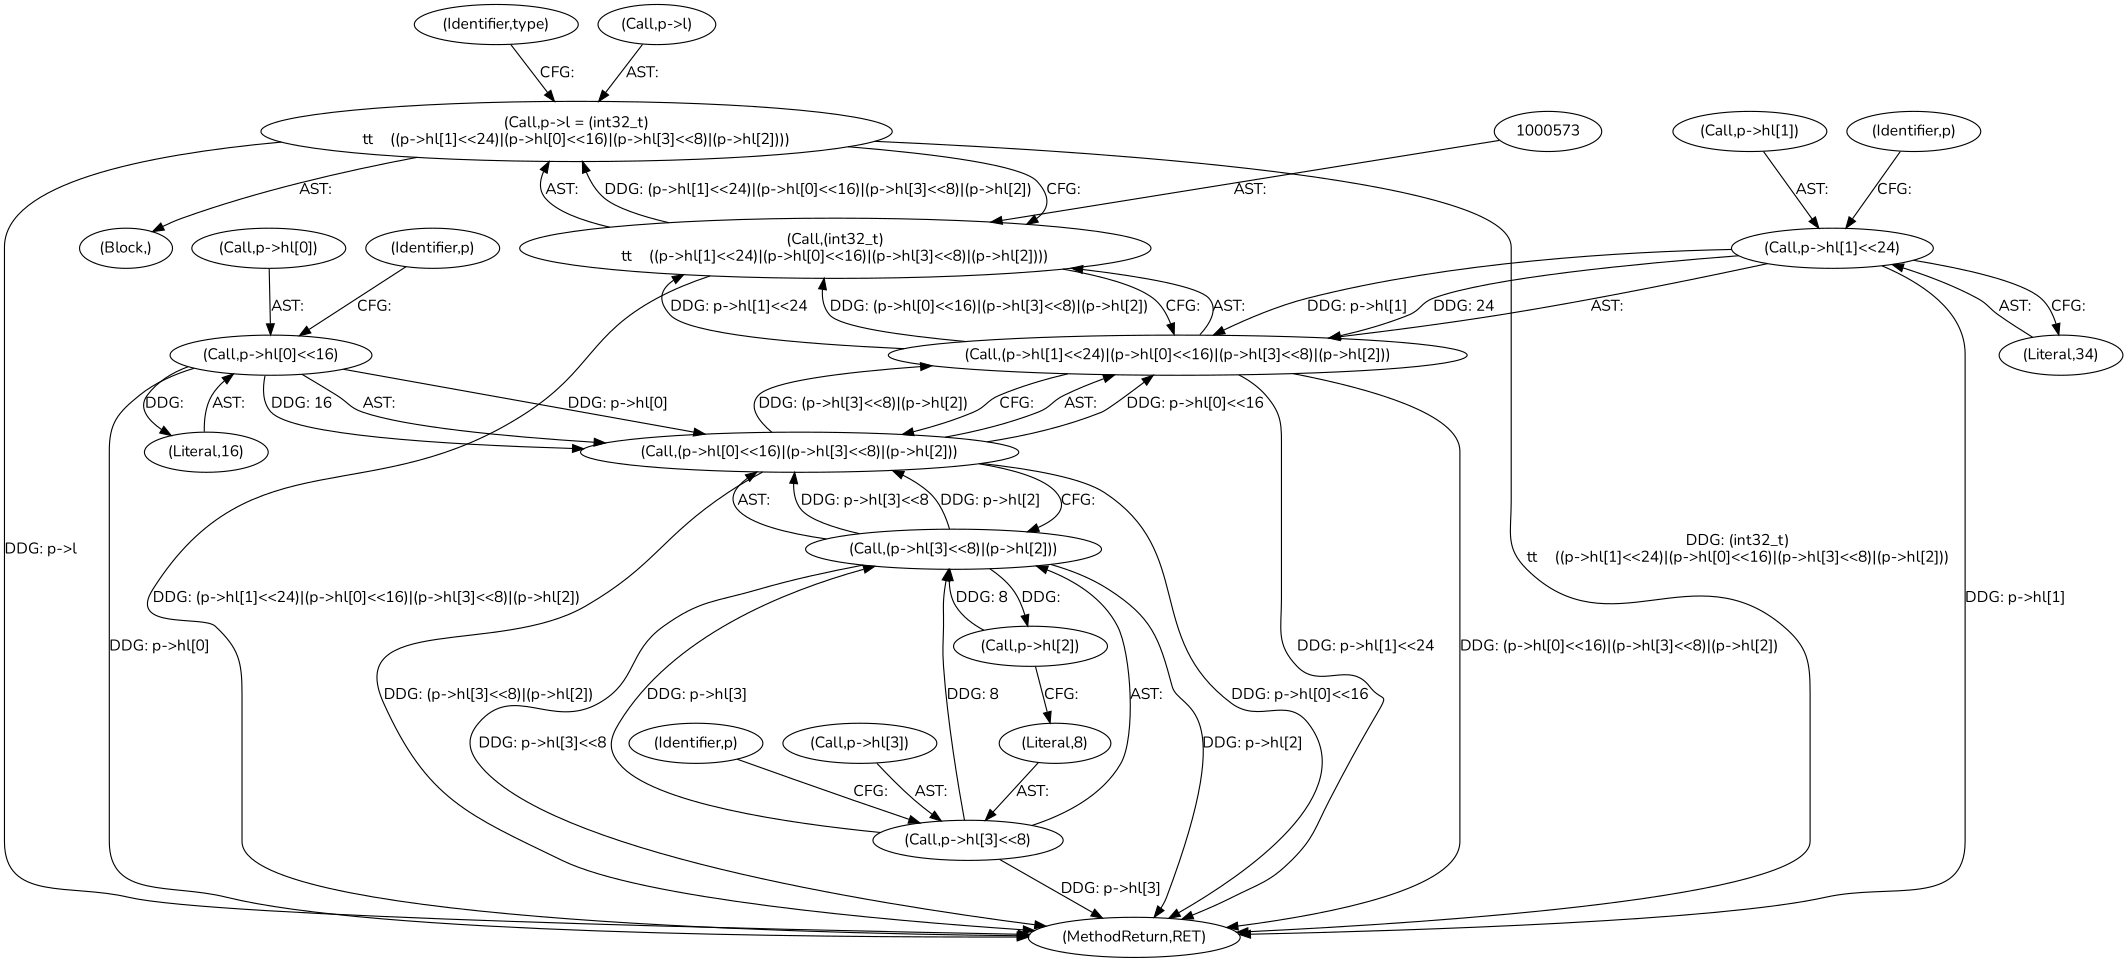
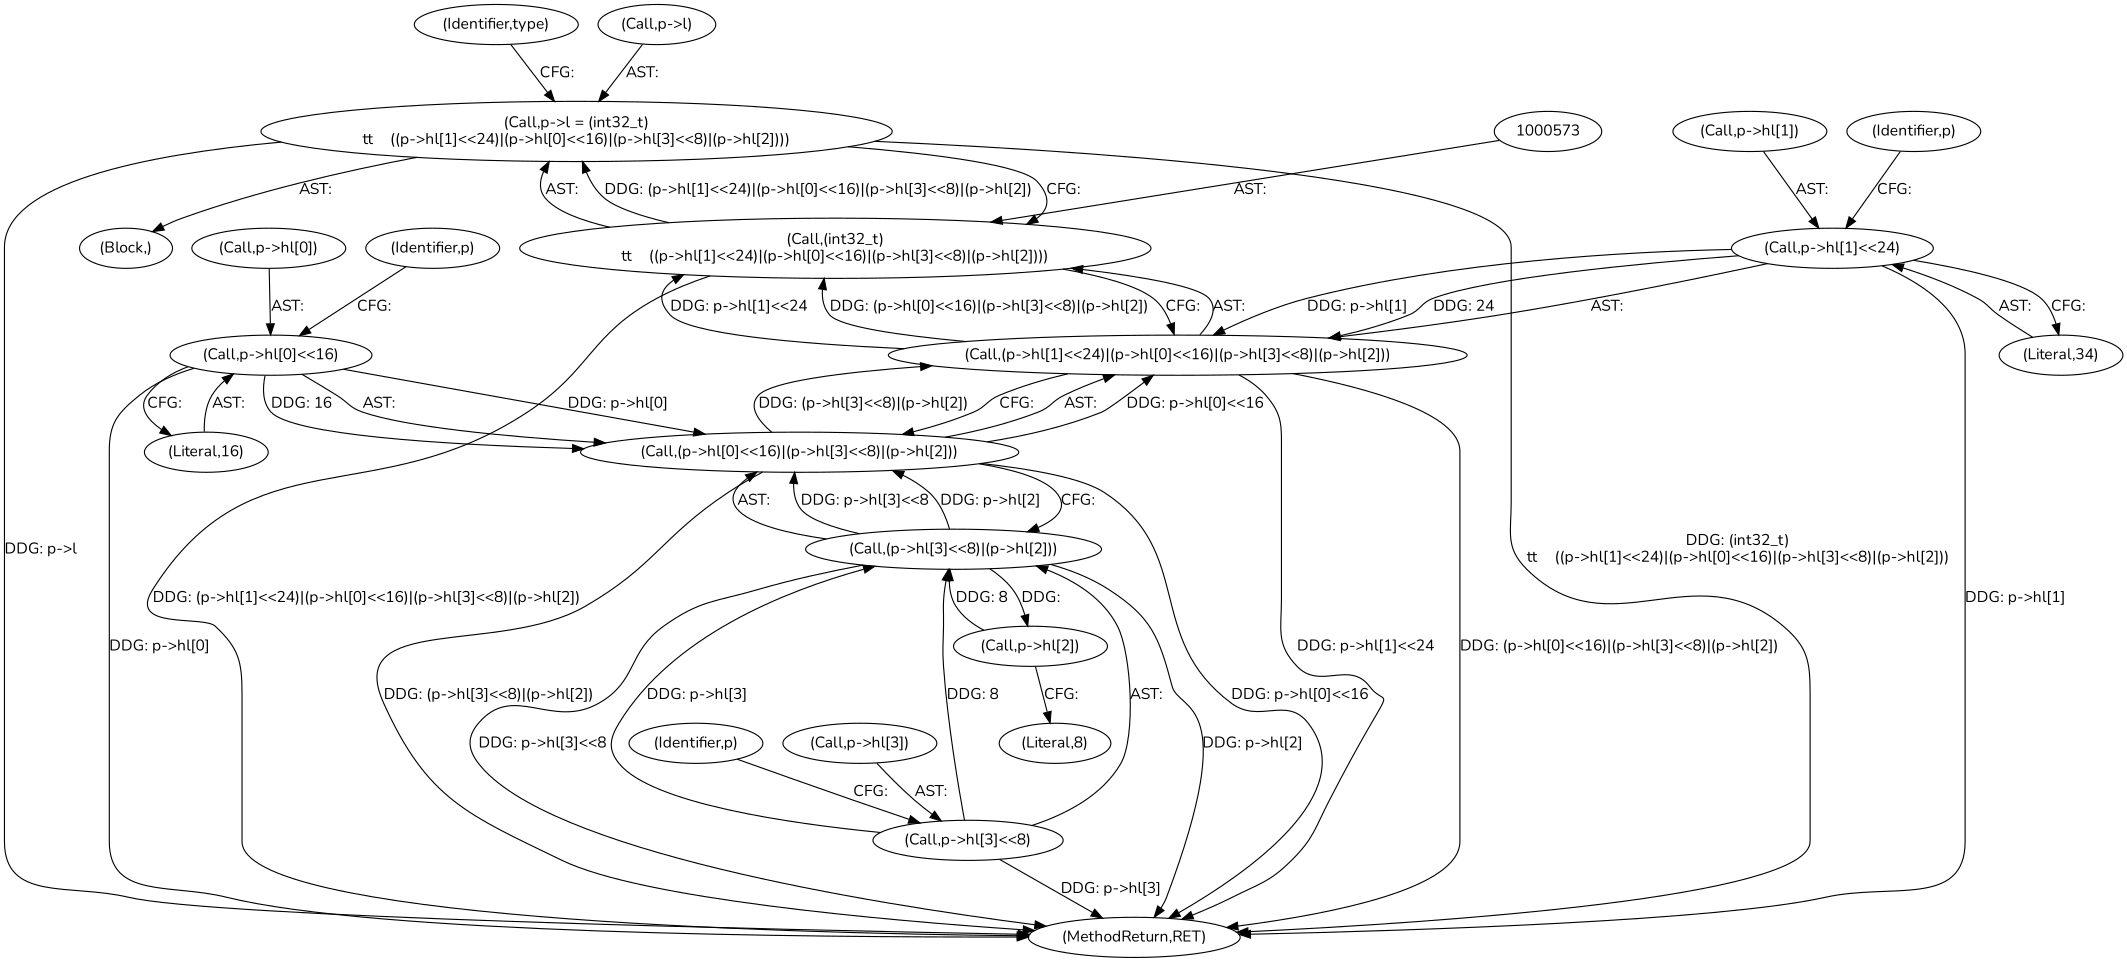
(167, 404) -> (167, 404)
(1016, 787) -> none
